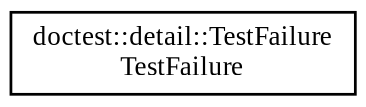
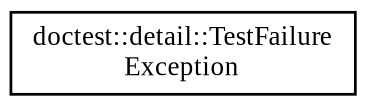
(183, 53) -> (183, 53)
